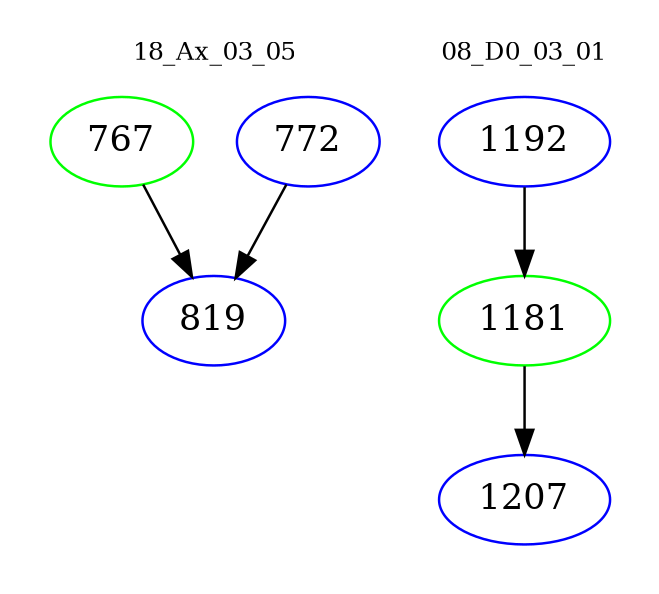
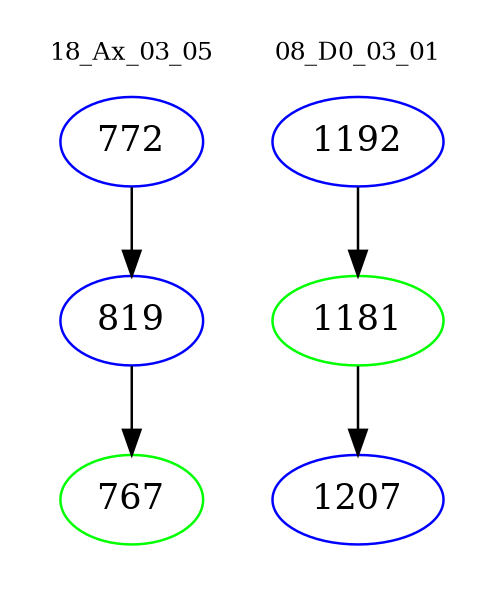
(162, 220) -> (132, 398)
